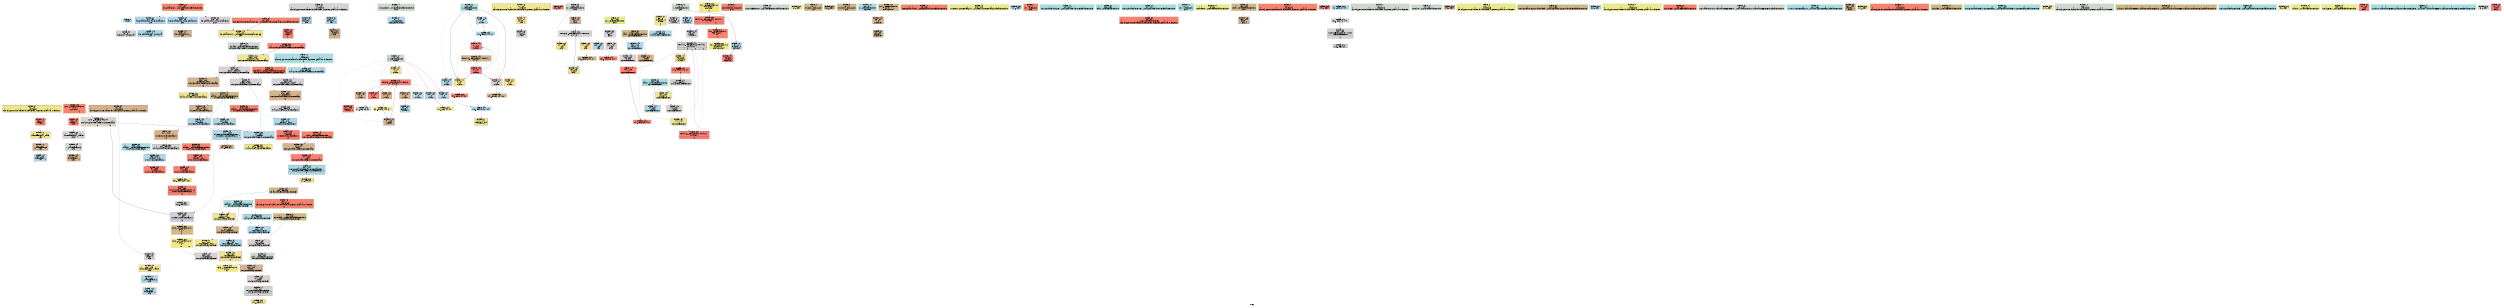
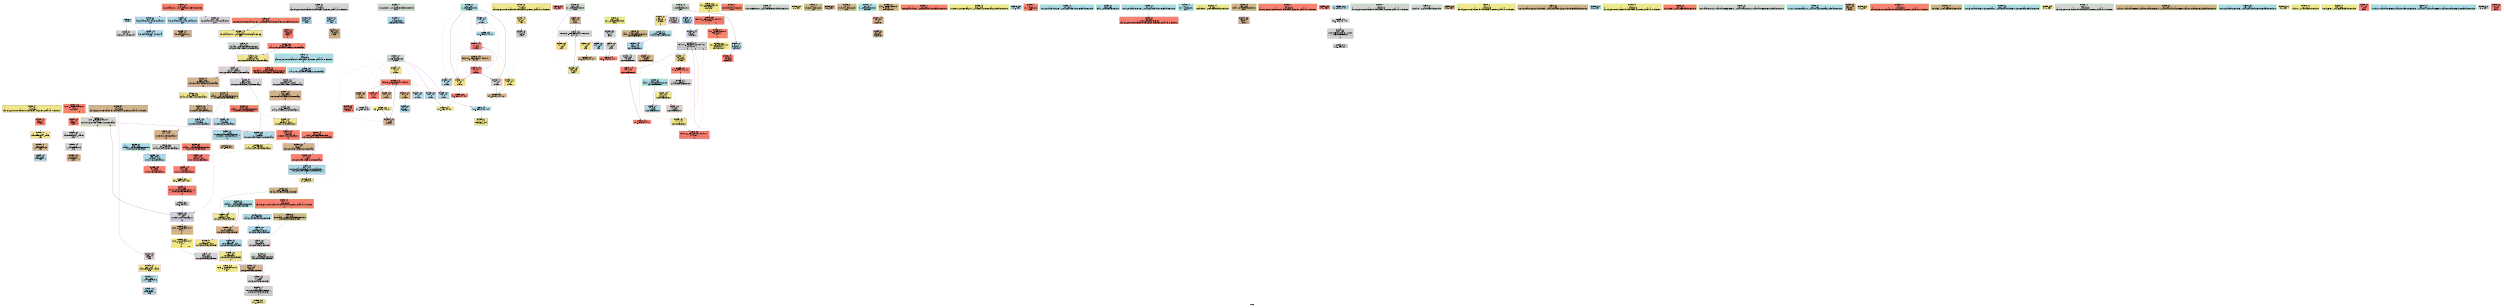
(285, 122) -> (285, 122)
